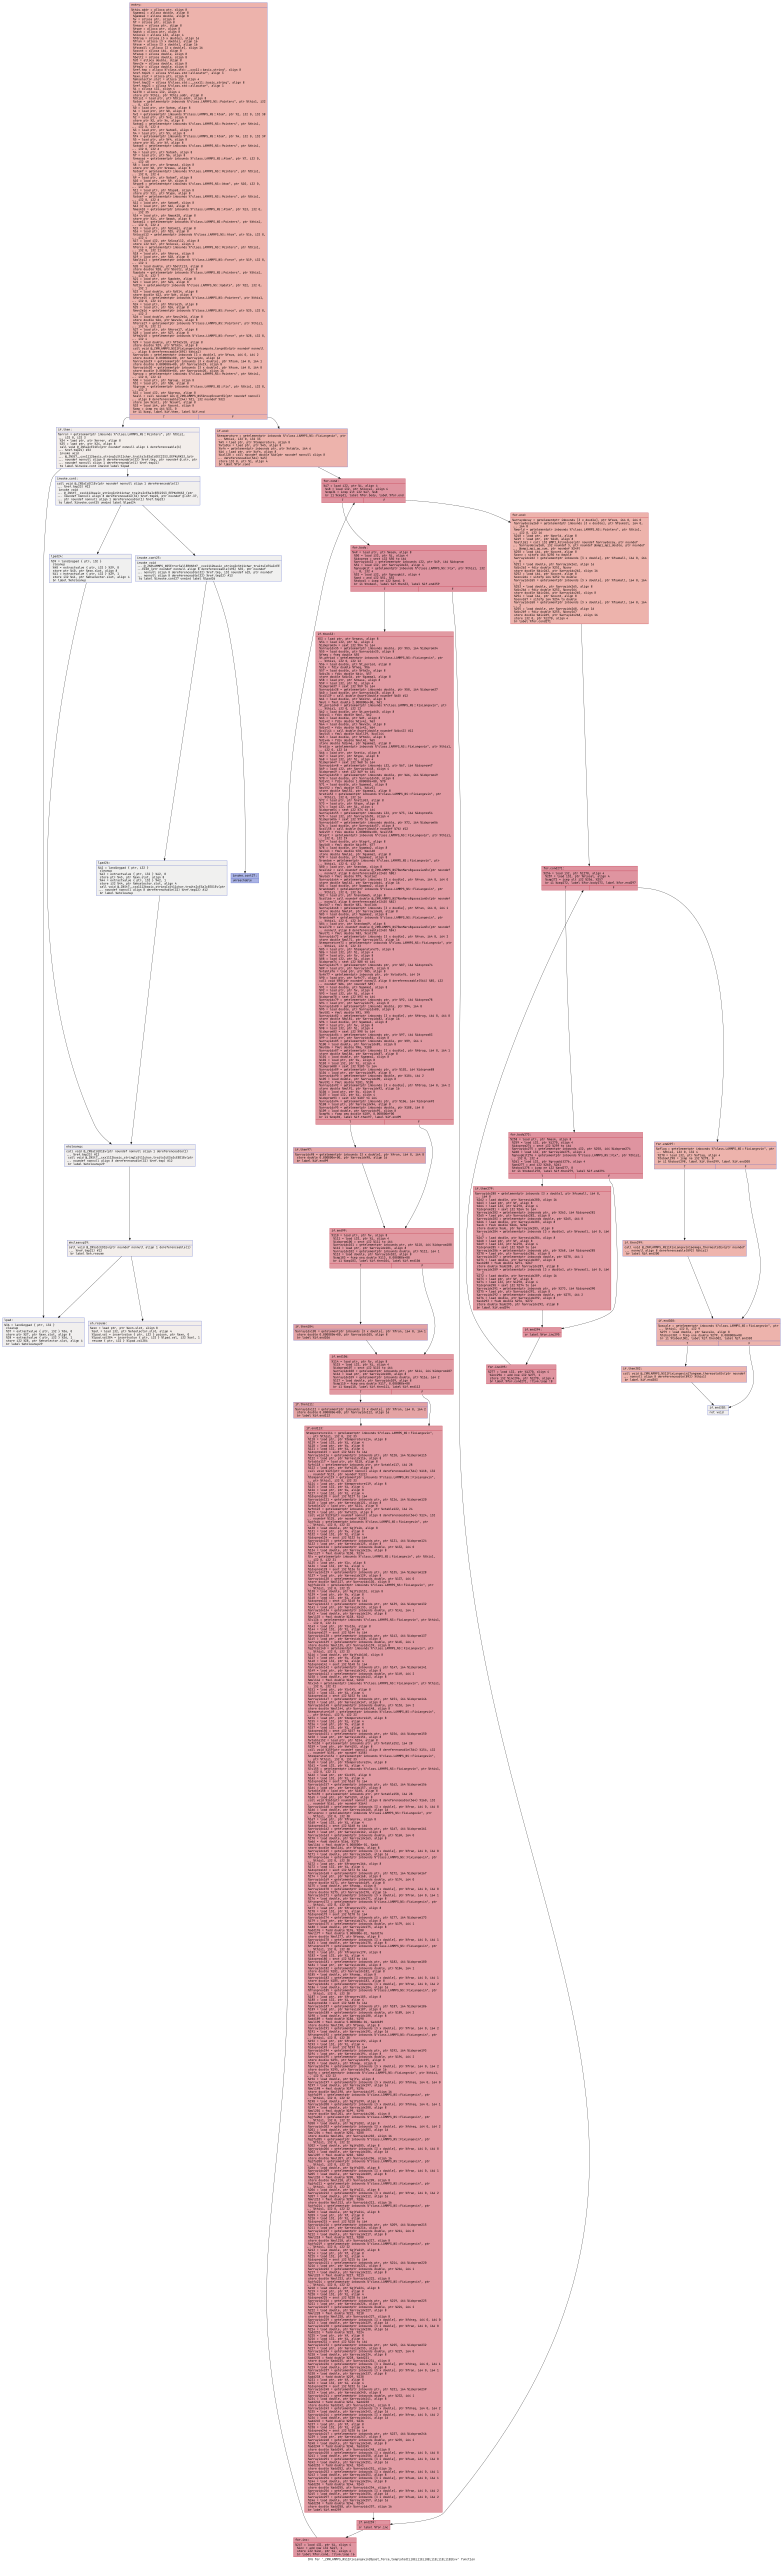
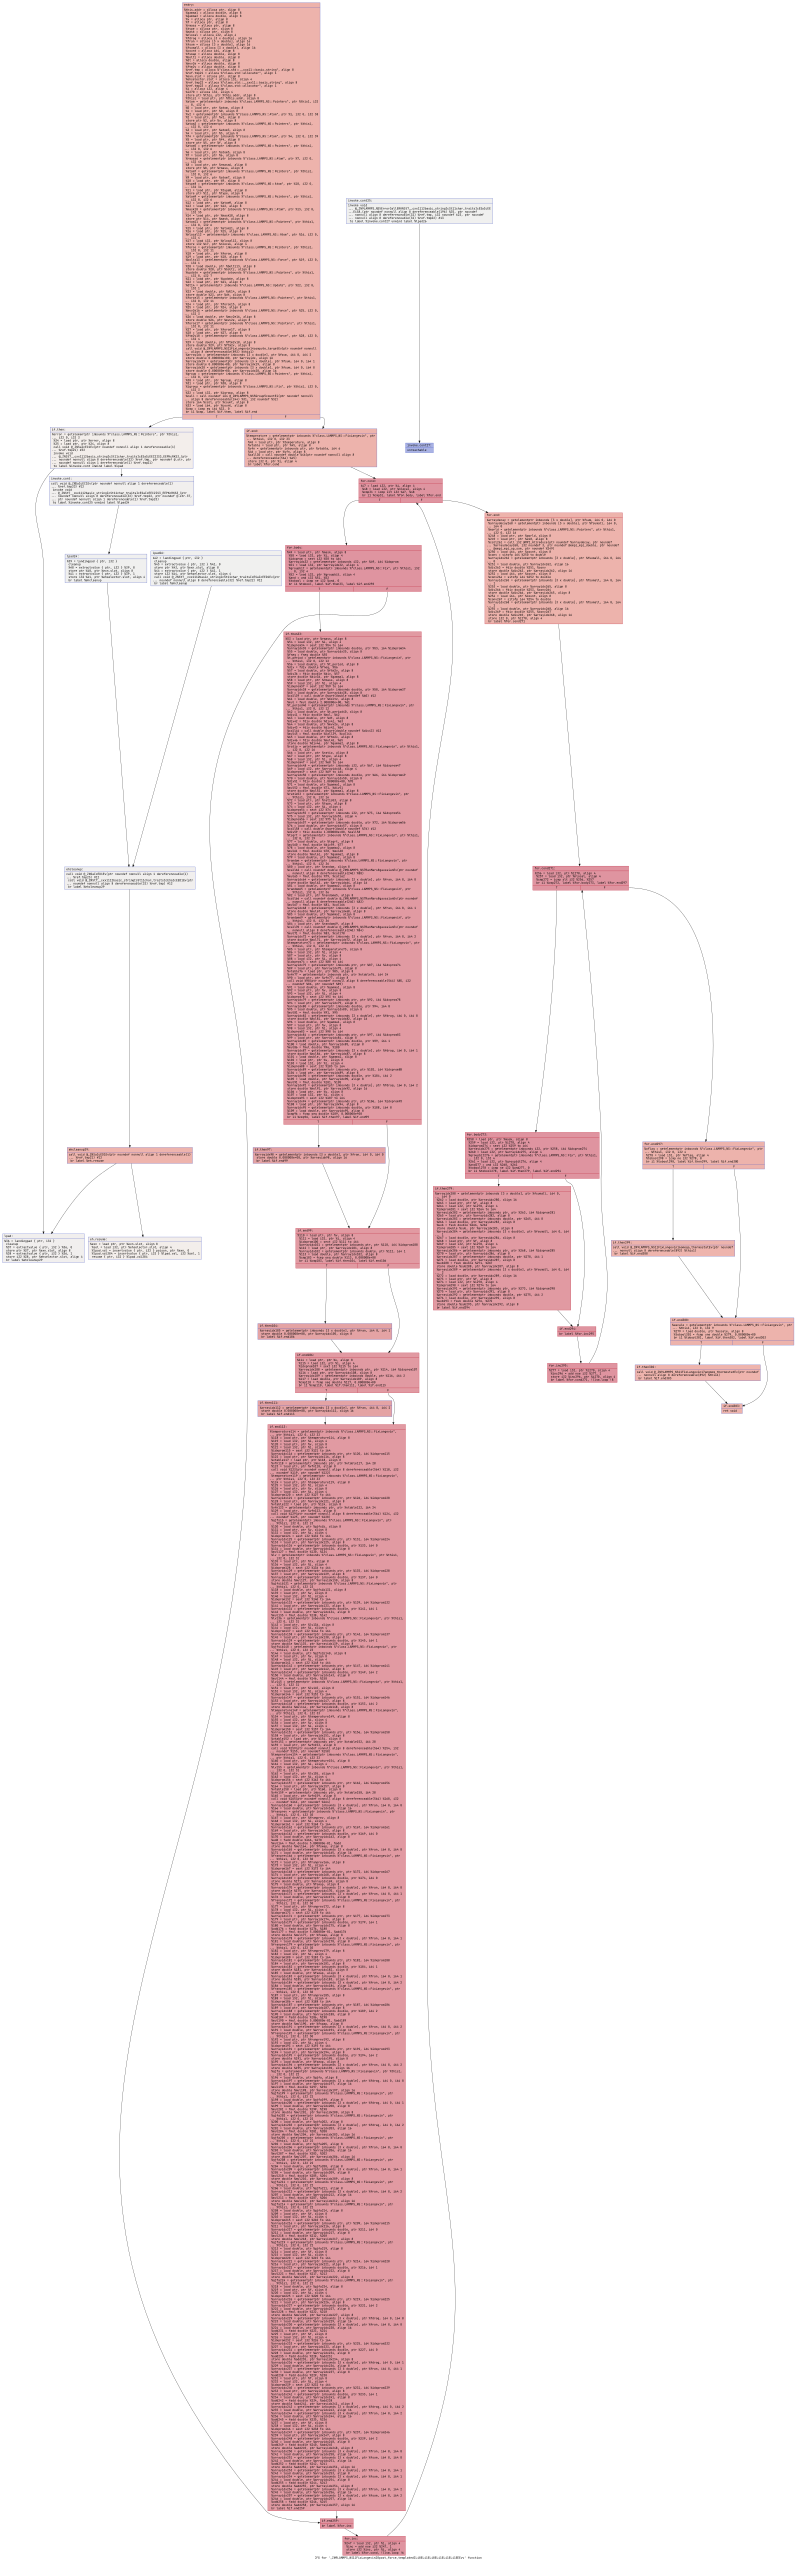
(168, 530) -> none
(186, 720) -> none
(130, 1248) -> (130, 1155)
(718, 1410) -> (732, 1409)
